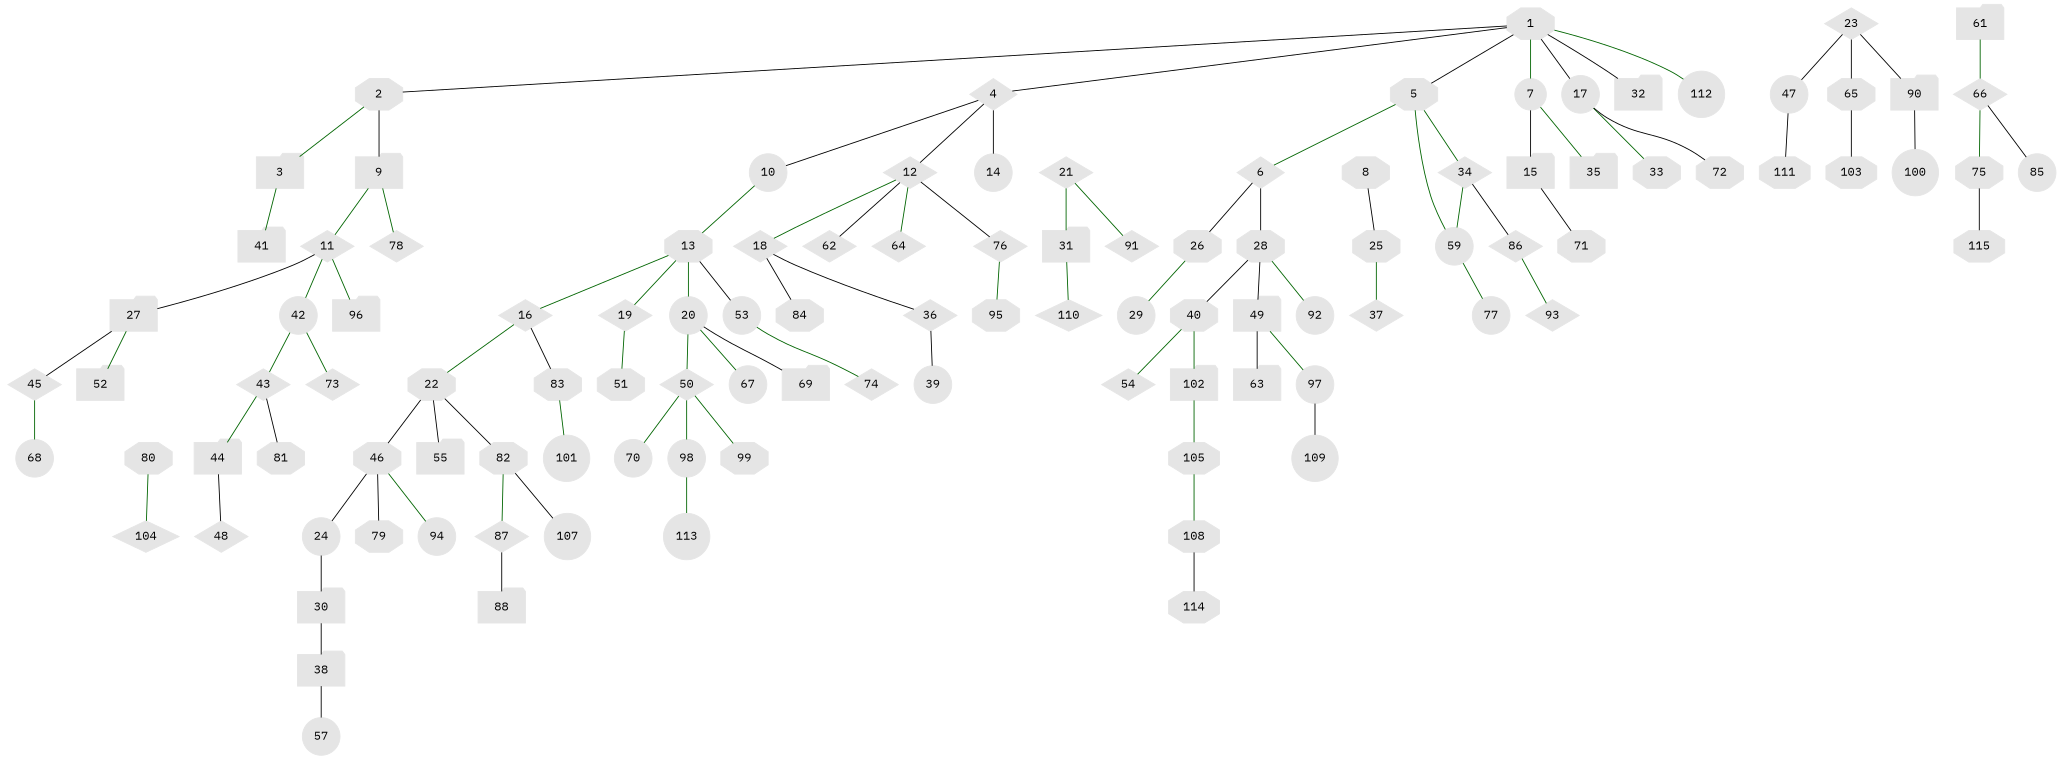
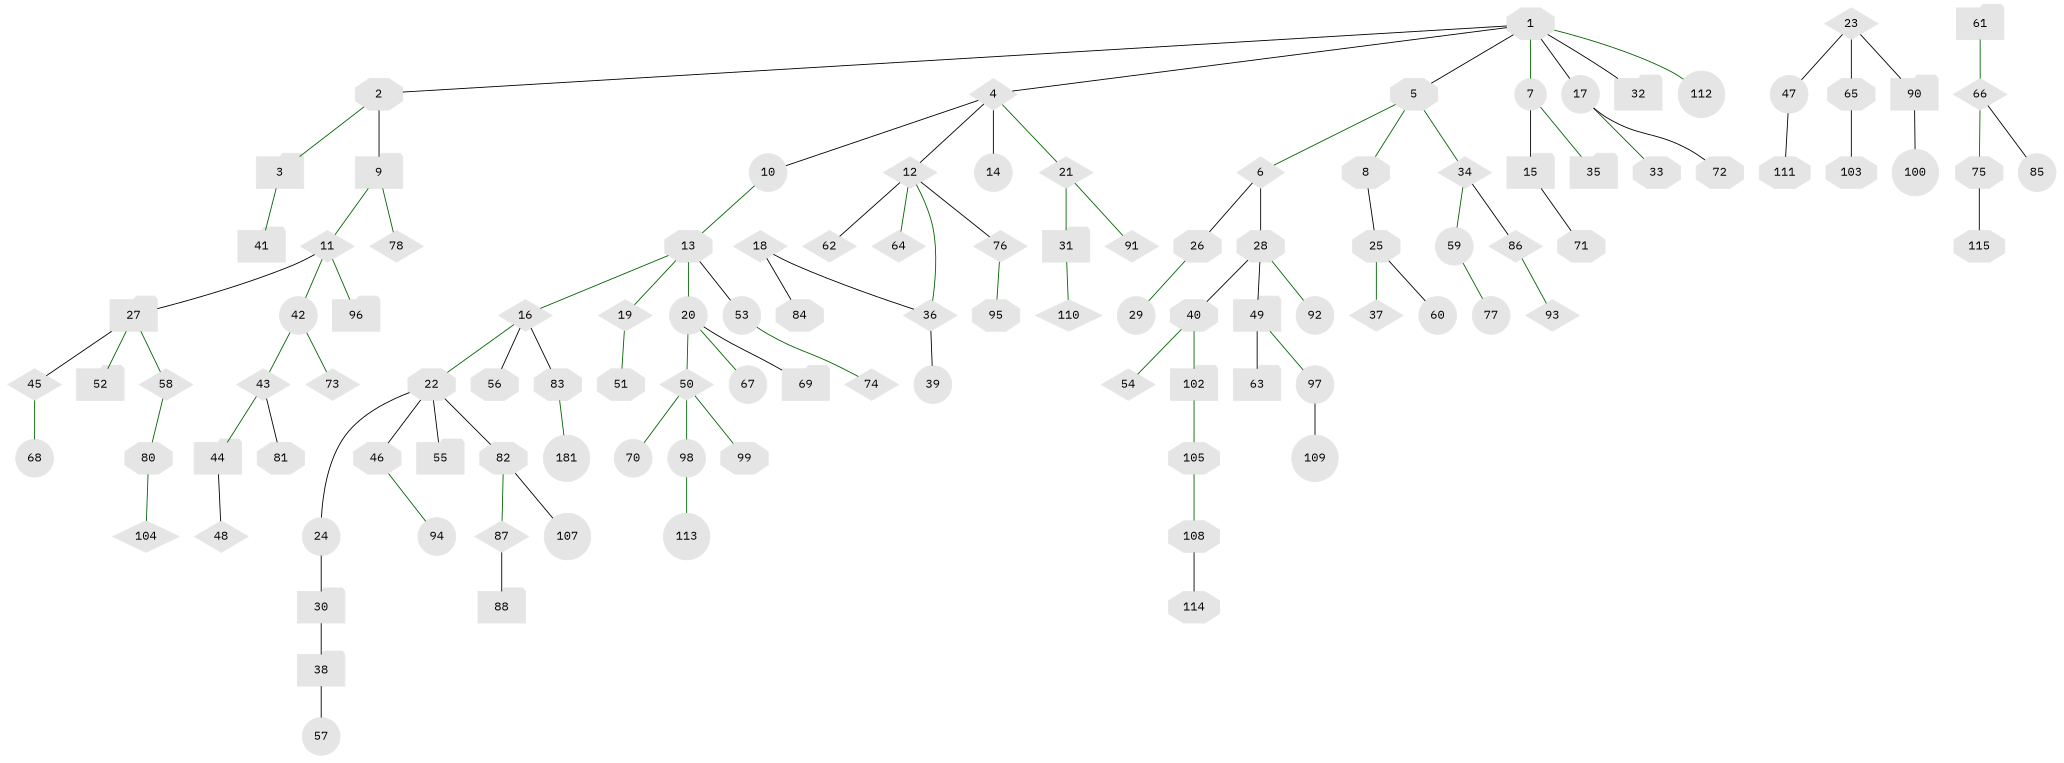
none -> (1030, 133)
(1424, 171) -> (1390, 133)
(835, 209) -> (935, 241)
none -> (1438, 315)
none -> (166, 385)
none -> (495, 385)
(567, 458) -> (567, 458)
(349, 497) -> (343, 439)
(379, 537) -> none
